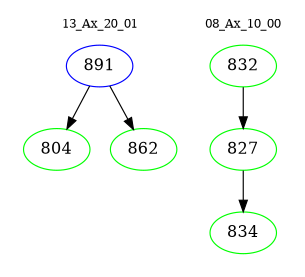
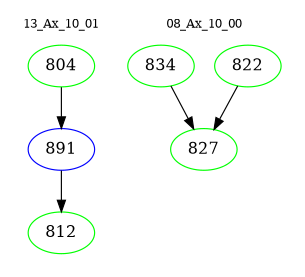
(100, 25) -> (61, 25)
(243, 66) -> (248, 66)
(81, 102) -> (61, 102)
(144, 149) -> (61, 233)
(243, 185) -> (180, 102)
